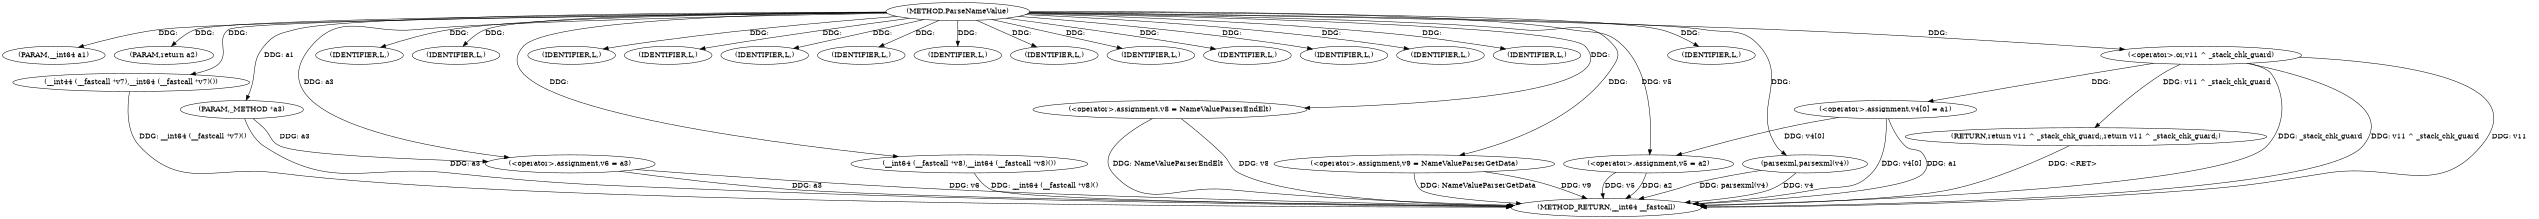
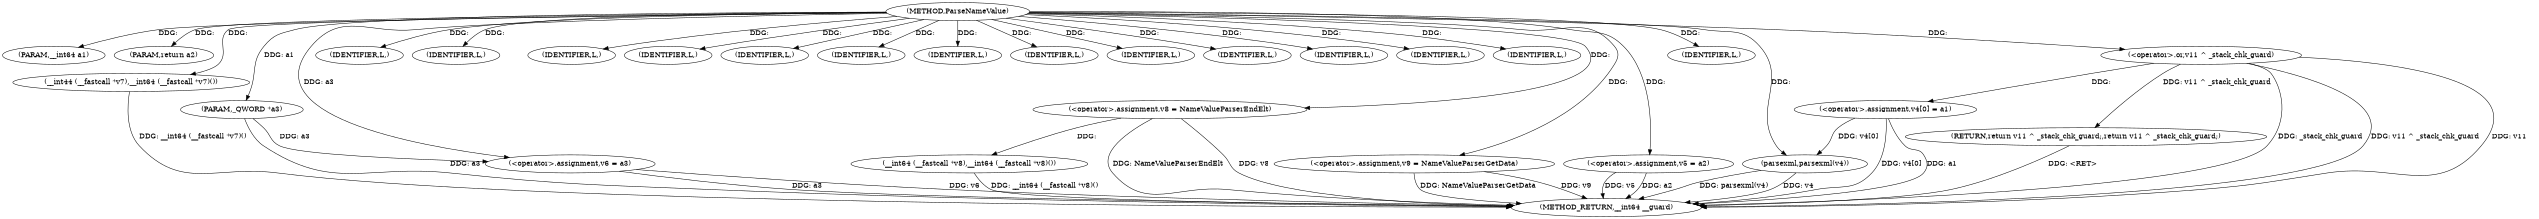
(519, 68) -> (1058, 133)
(1657, 82) -> (1657, 82)
(242, 110) -> (242, 110)
(1760, 133) -> (1835, 132)
(1606, 208) -> (1606, 208)
